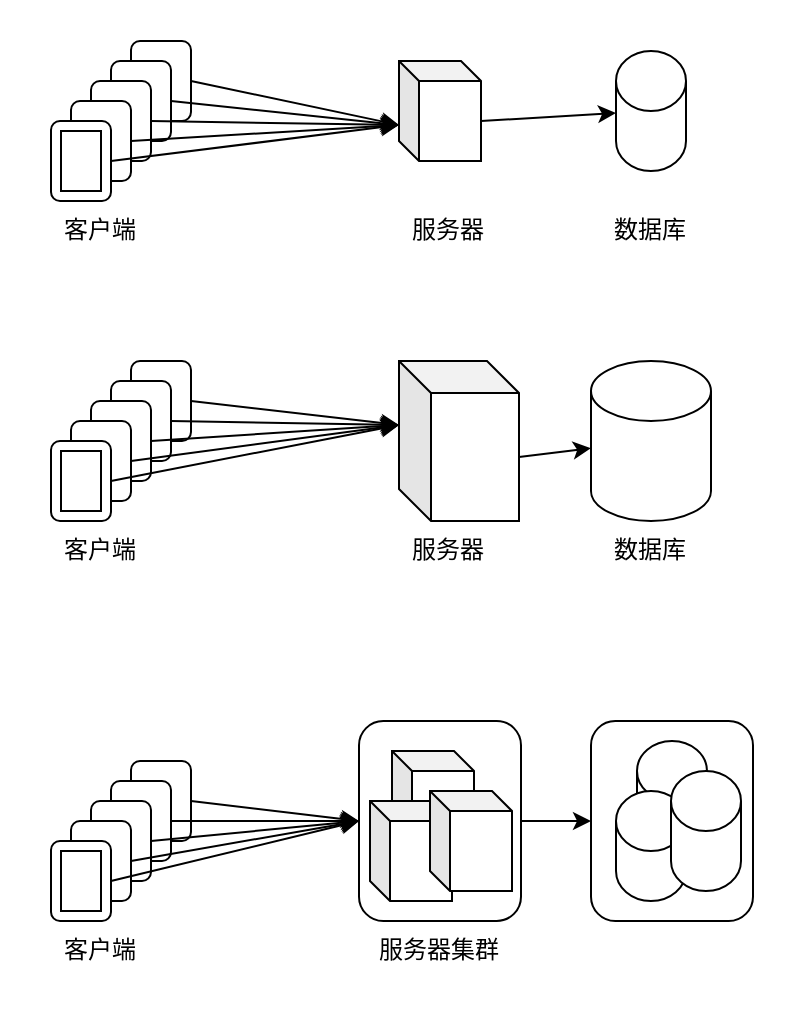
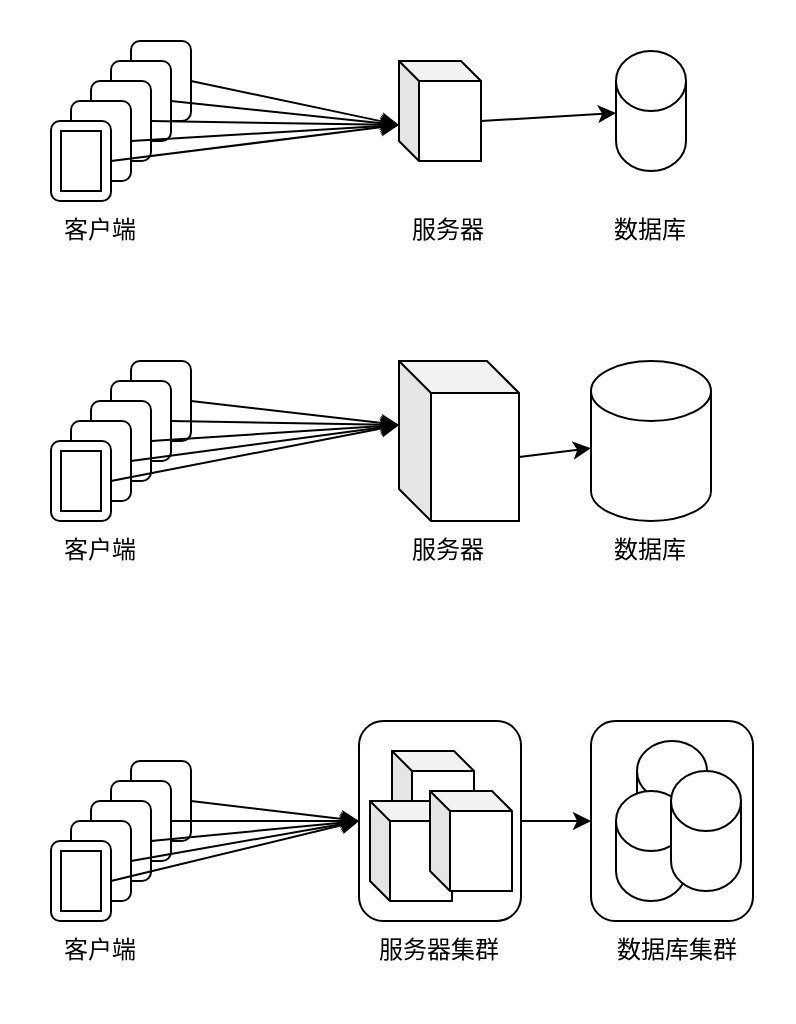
none -> (677, 951)
